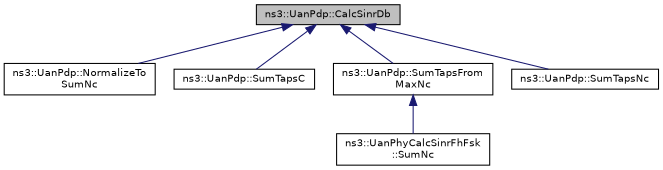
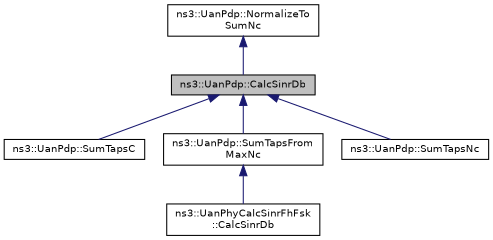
(210, 45) -> (243, 61)
(413, 149) -> (243, 220)
